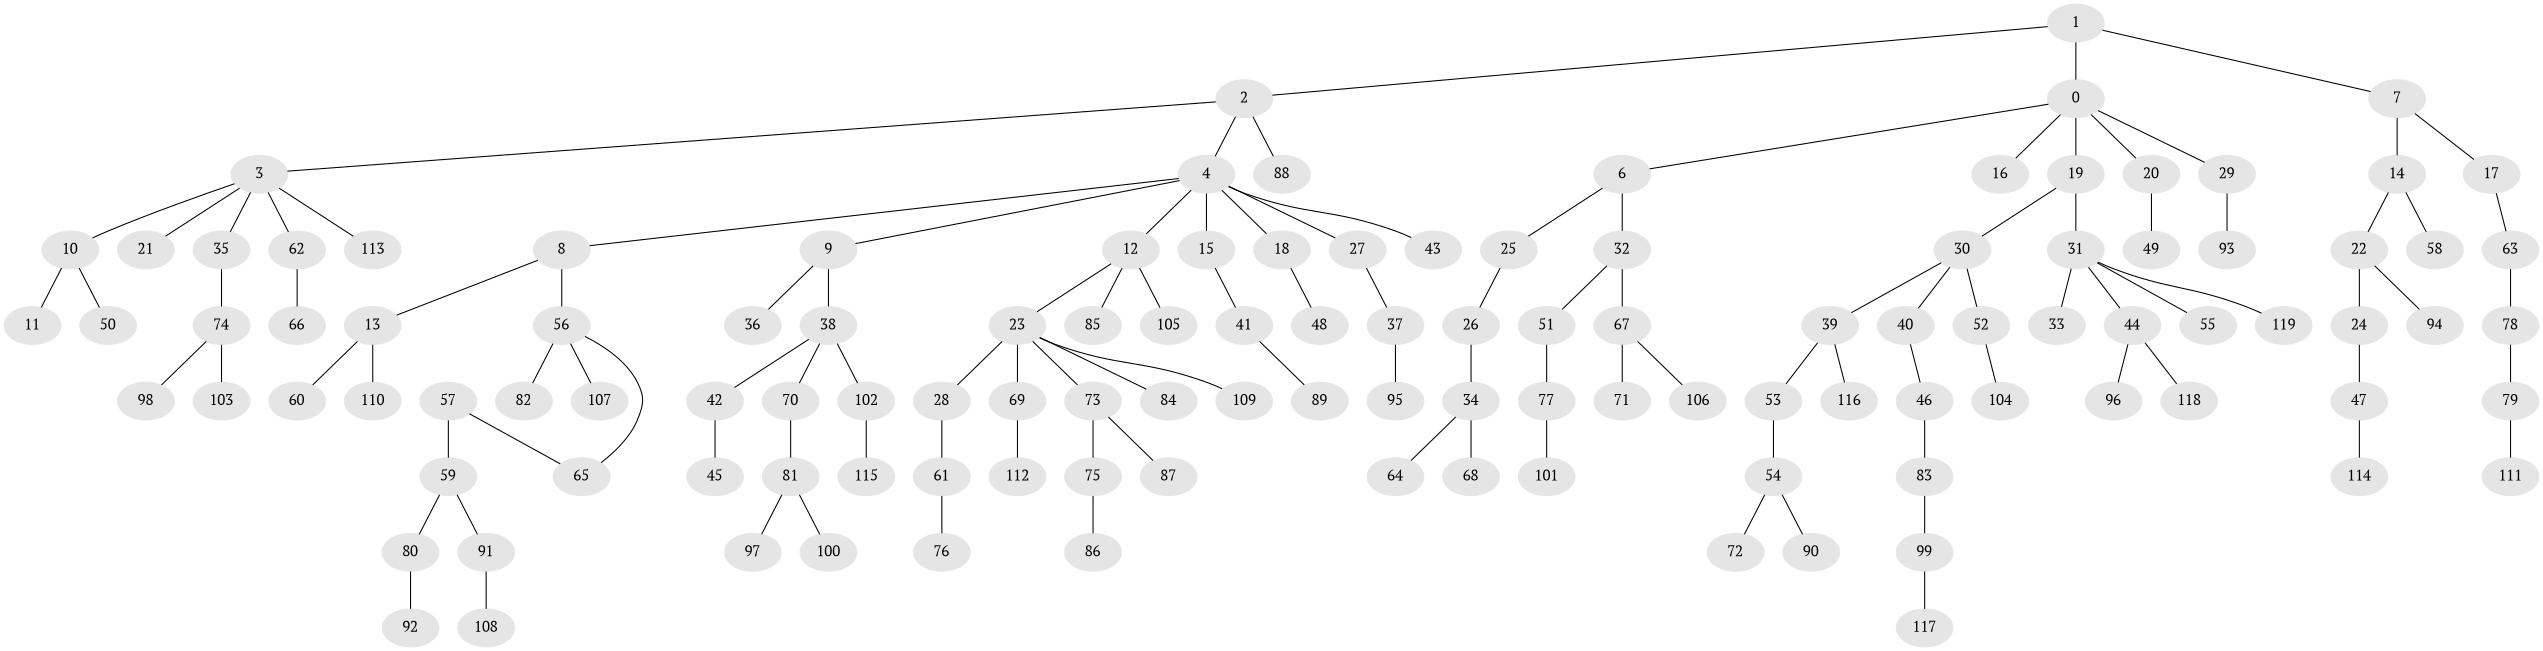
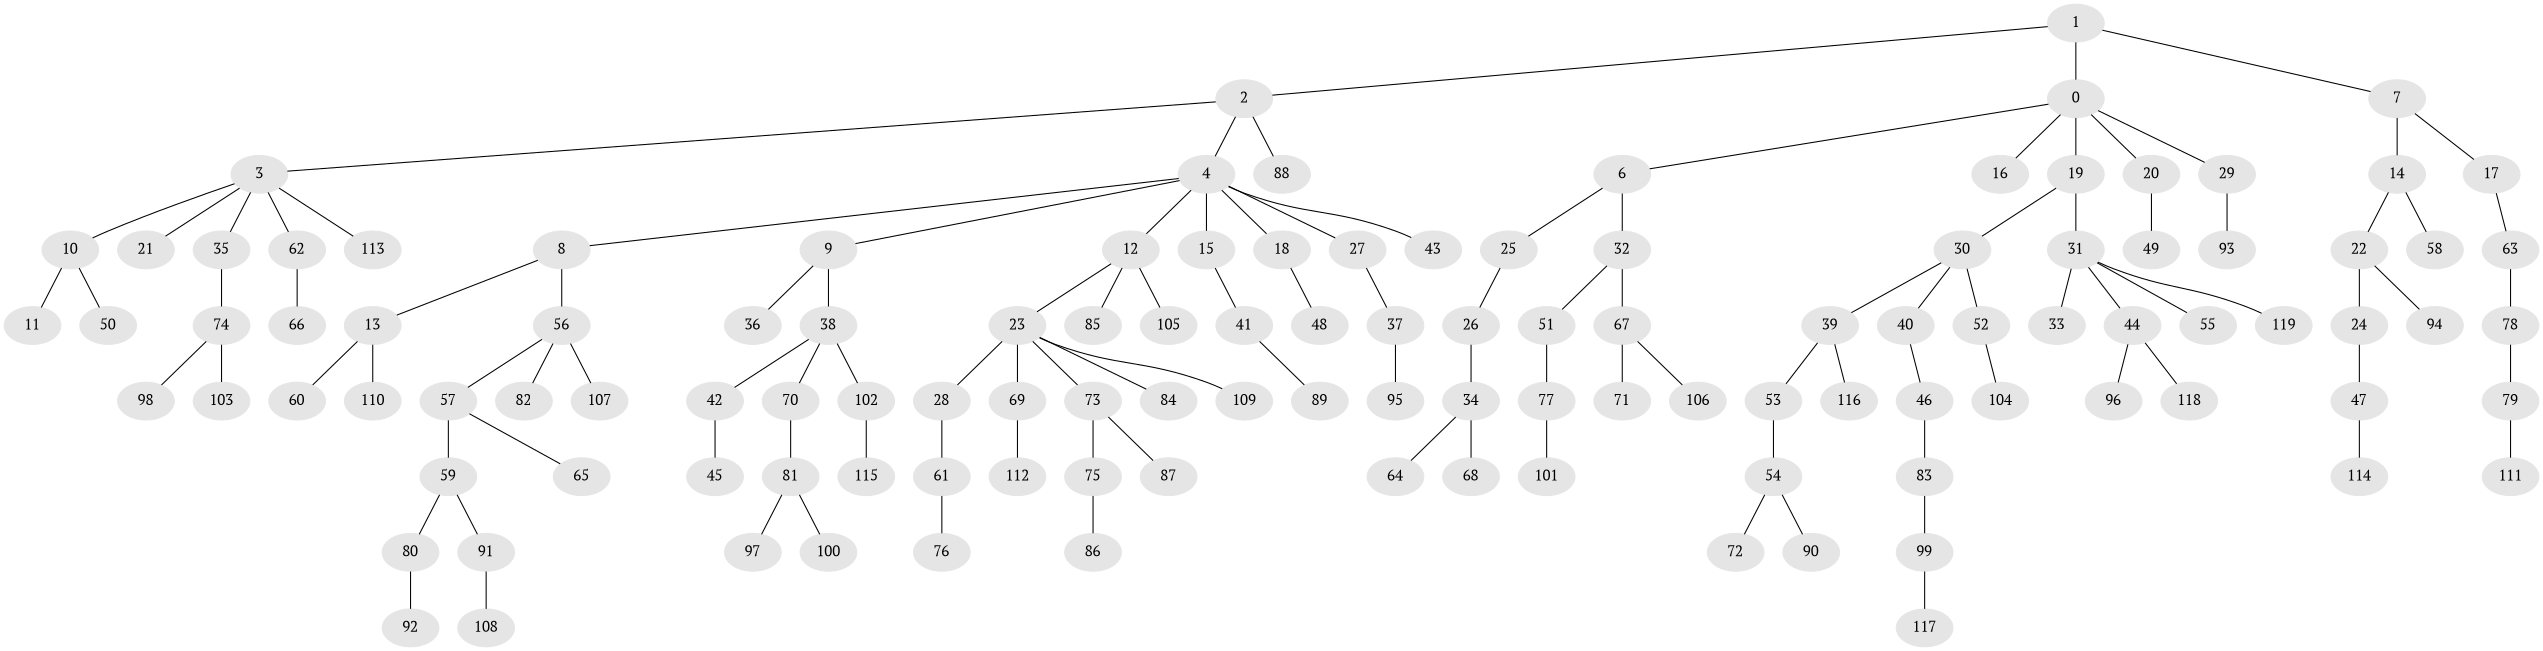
(642, 394) -> (505, 363)
